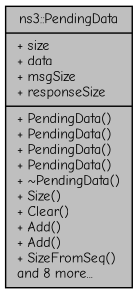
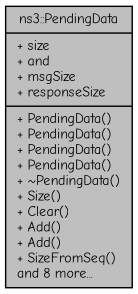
(35, 61) -> (34, 61)
